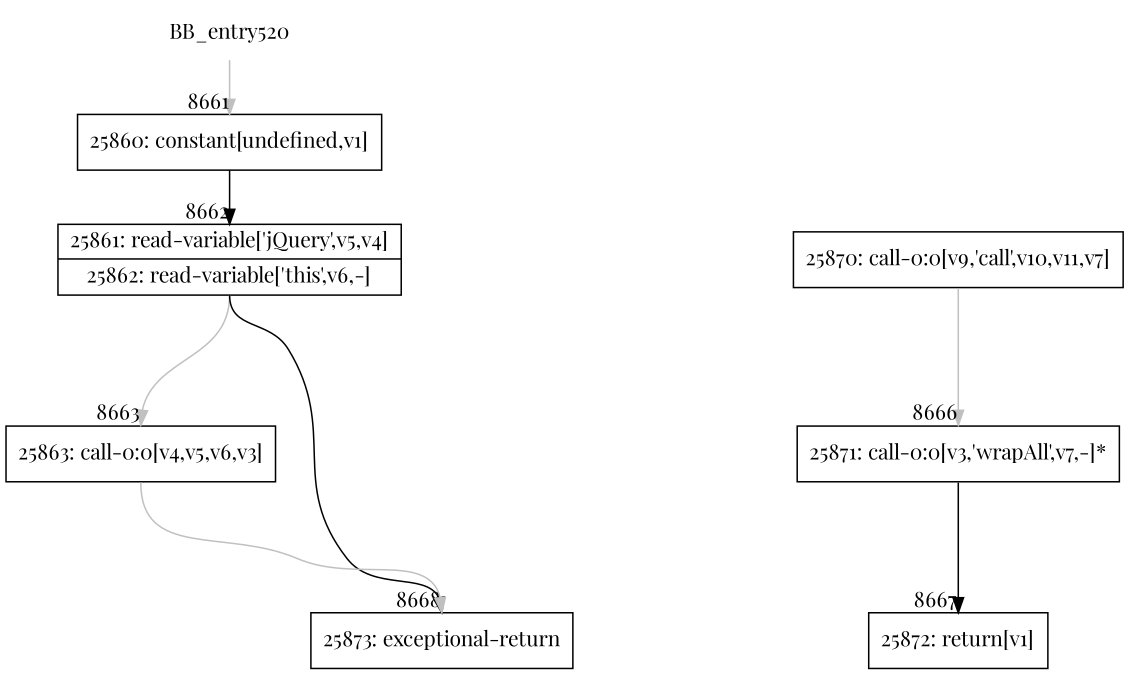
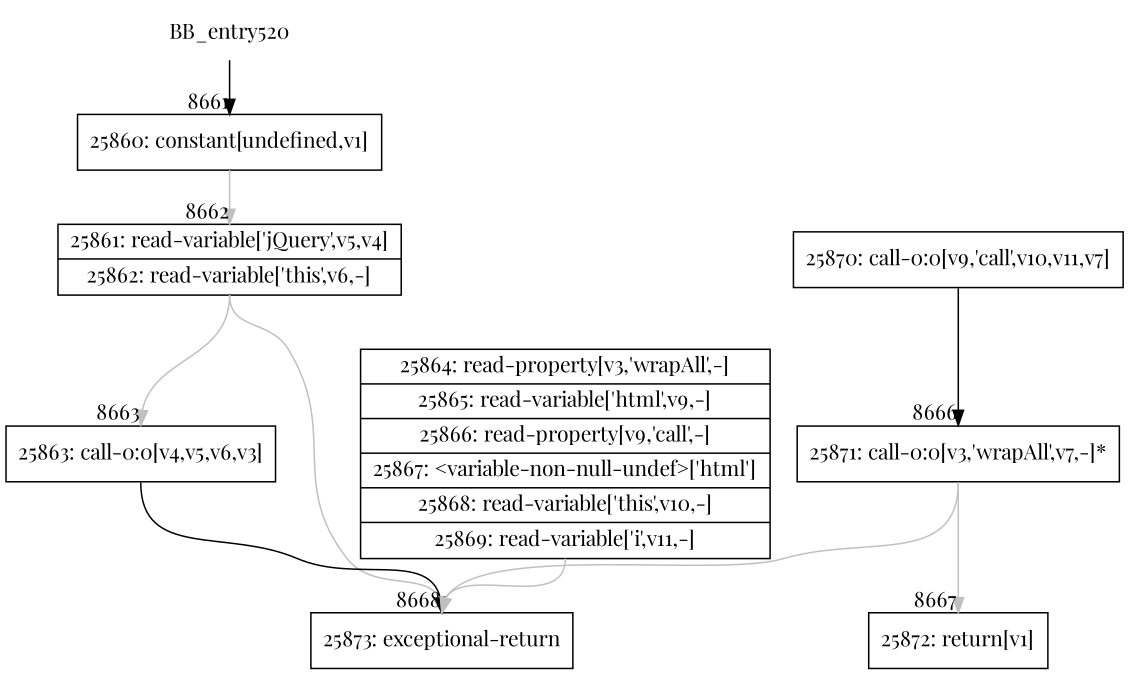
(230, 80) -> (230, 80)
(230, 190) -> (230, 190)
(958, 349) -> (958, 349)
none -> (565, 454)
(315, 464) -> (315, 464)
(958, 540) -> (958, 540)
(280, 553) -> (280, 553)
none -> (717, 565)
